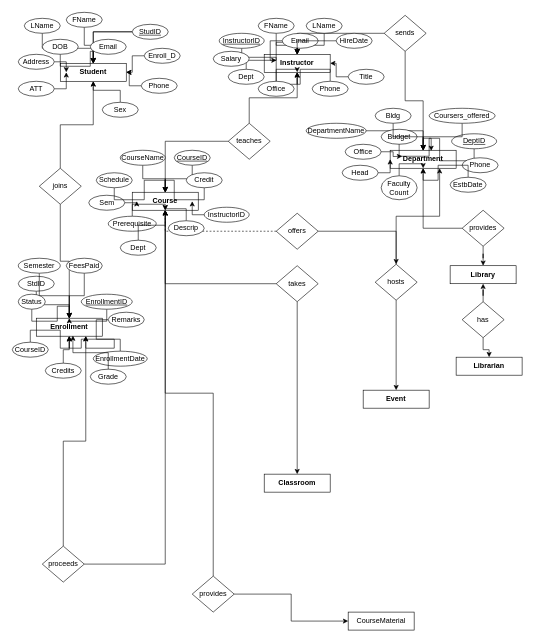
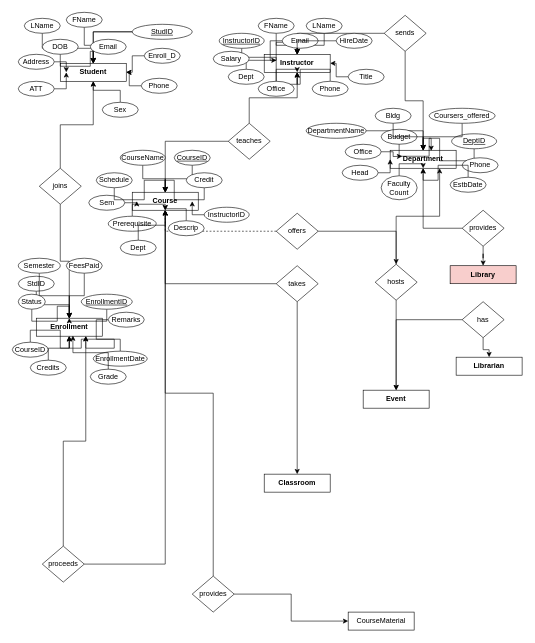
(150, 32) -> (162, 32)
(483, 275) -> (483, 275)
(483, 293) -> (430, 320)
(63, 371) -> (48, 368)
